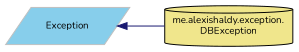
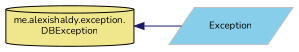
(146, 26) -> (163, 26)
